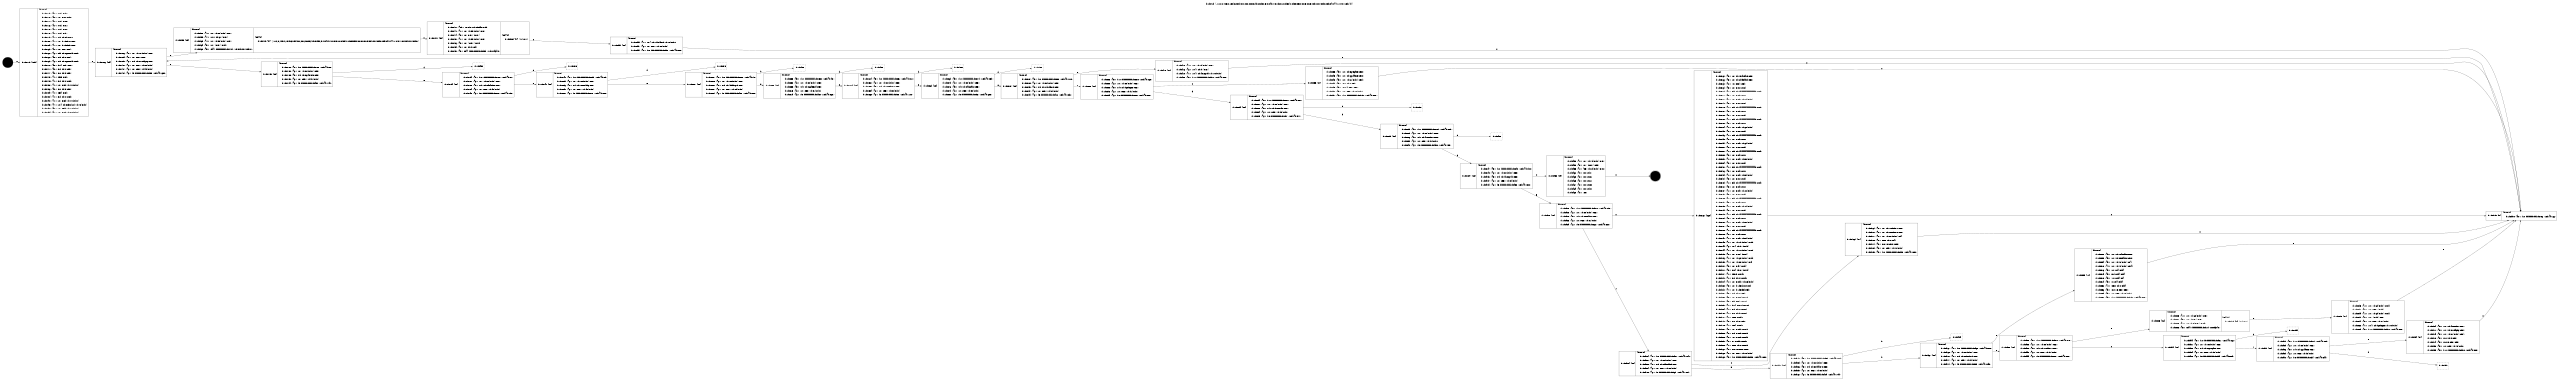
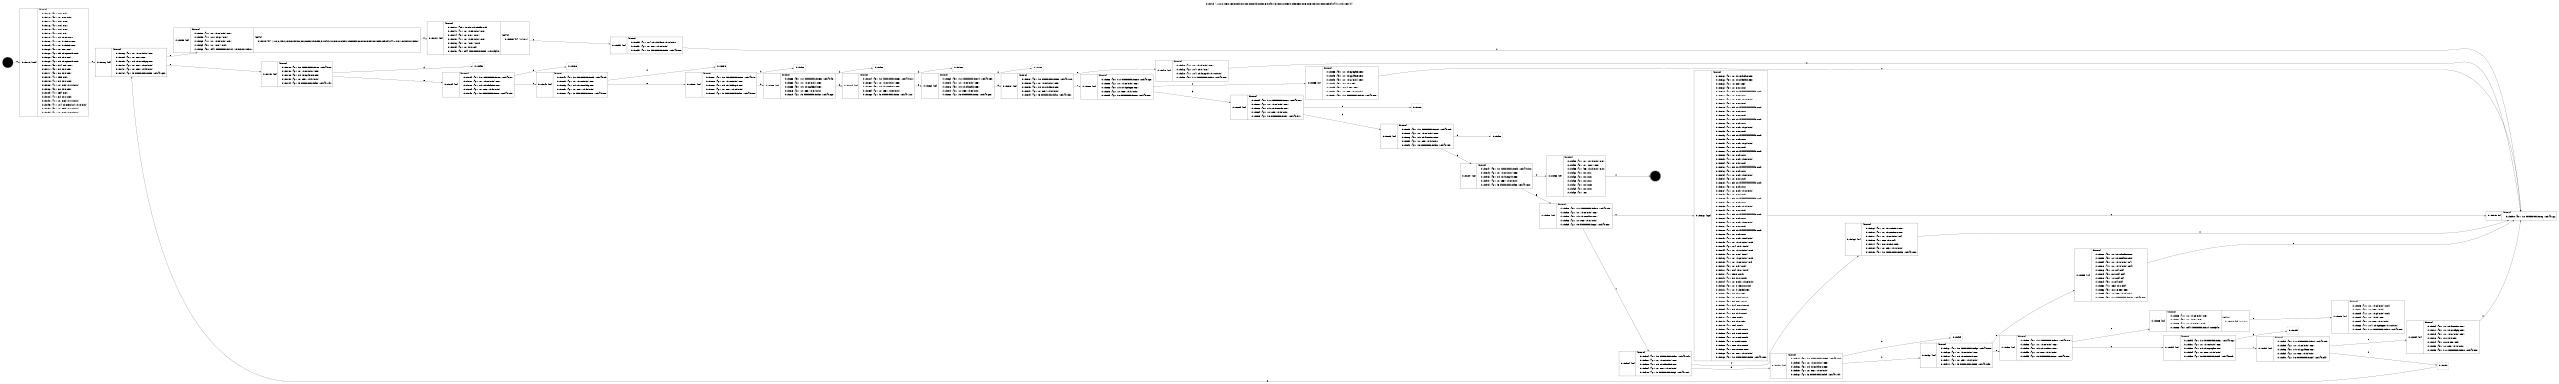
(1402, 58) -> (1179, 382)
(2458, 264) -> none
